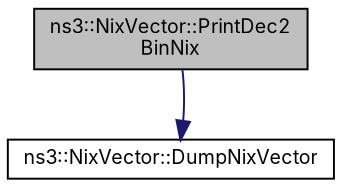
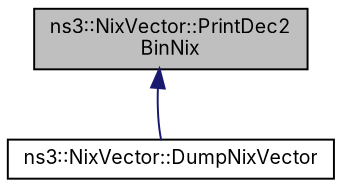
(184, 95) -> (158, 114)
